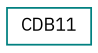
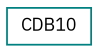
(49, 26) -> (49, 26)
